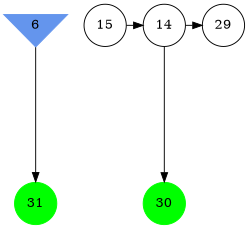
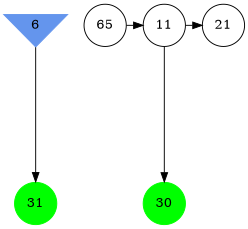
(105, 25) -> (105, 25)
(164, 25) -> (164, 25)
(223, 25) -> (223, 25)
